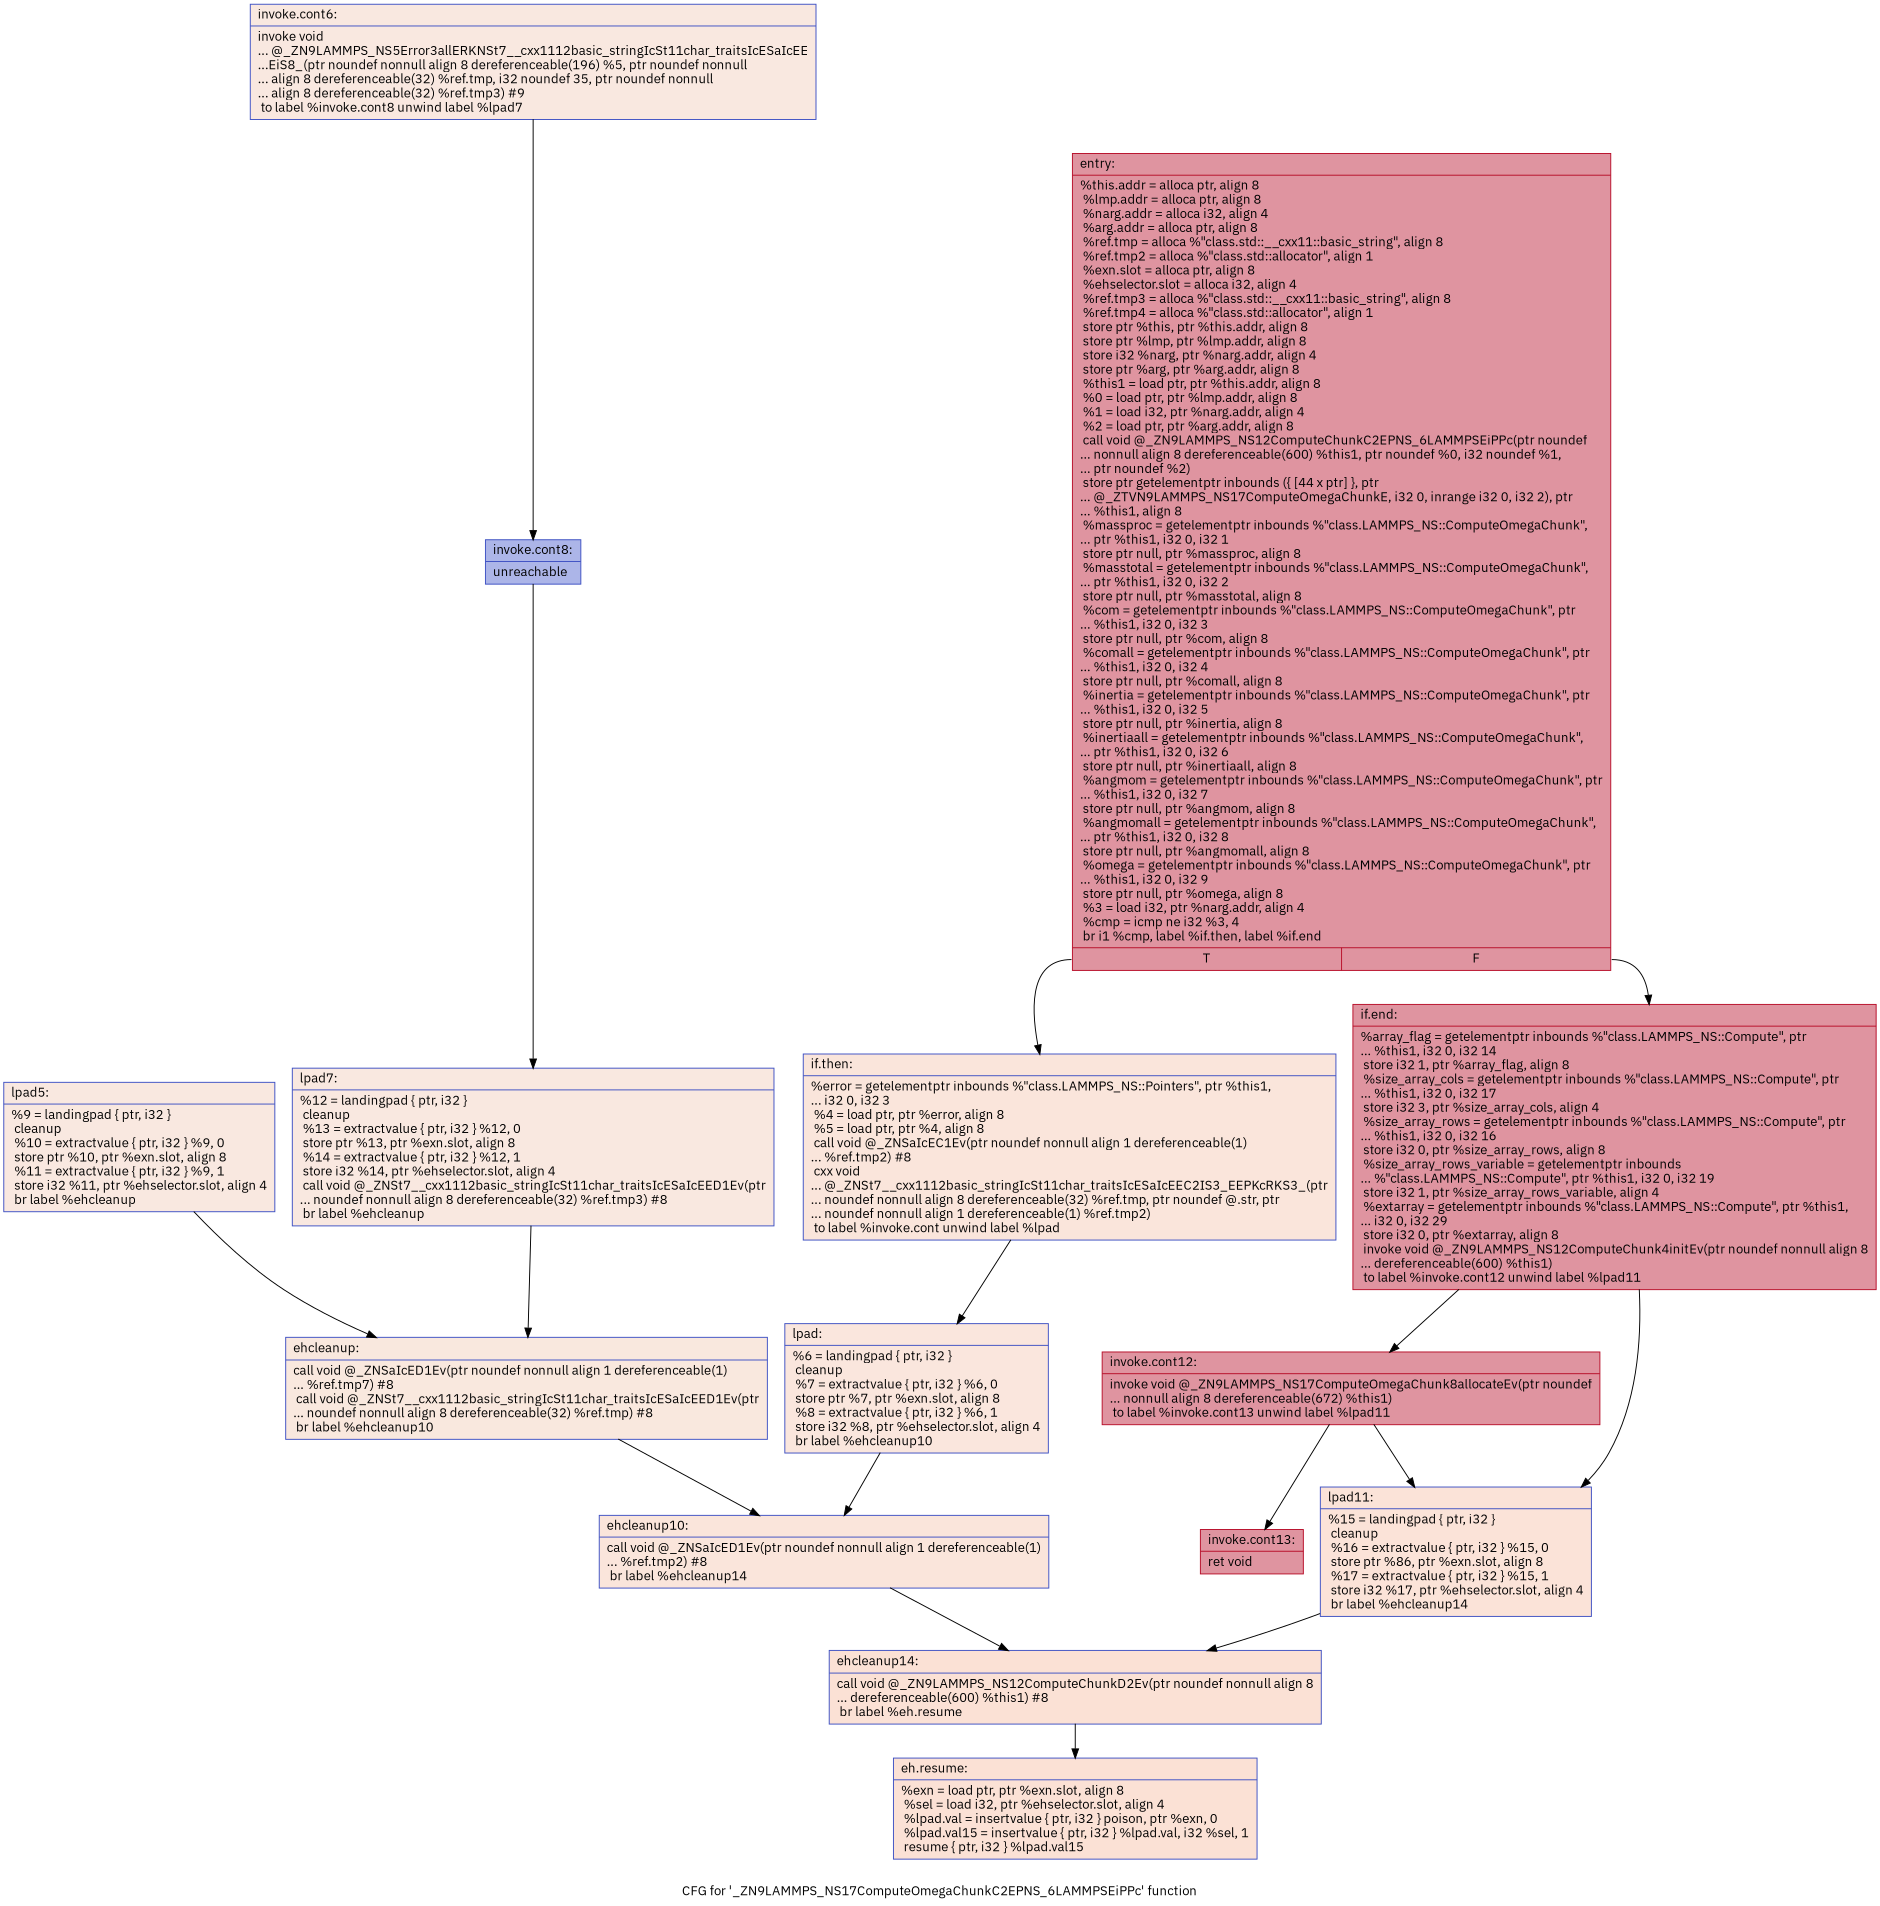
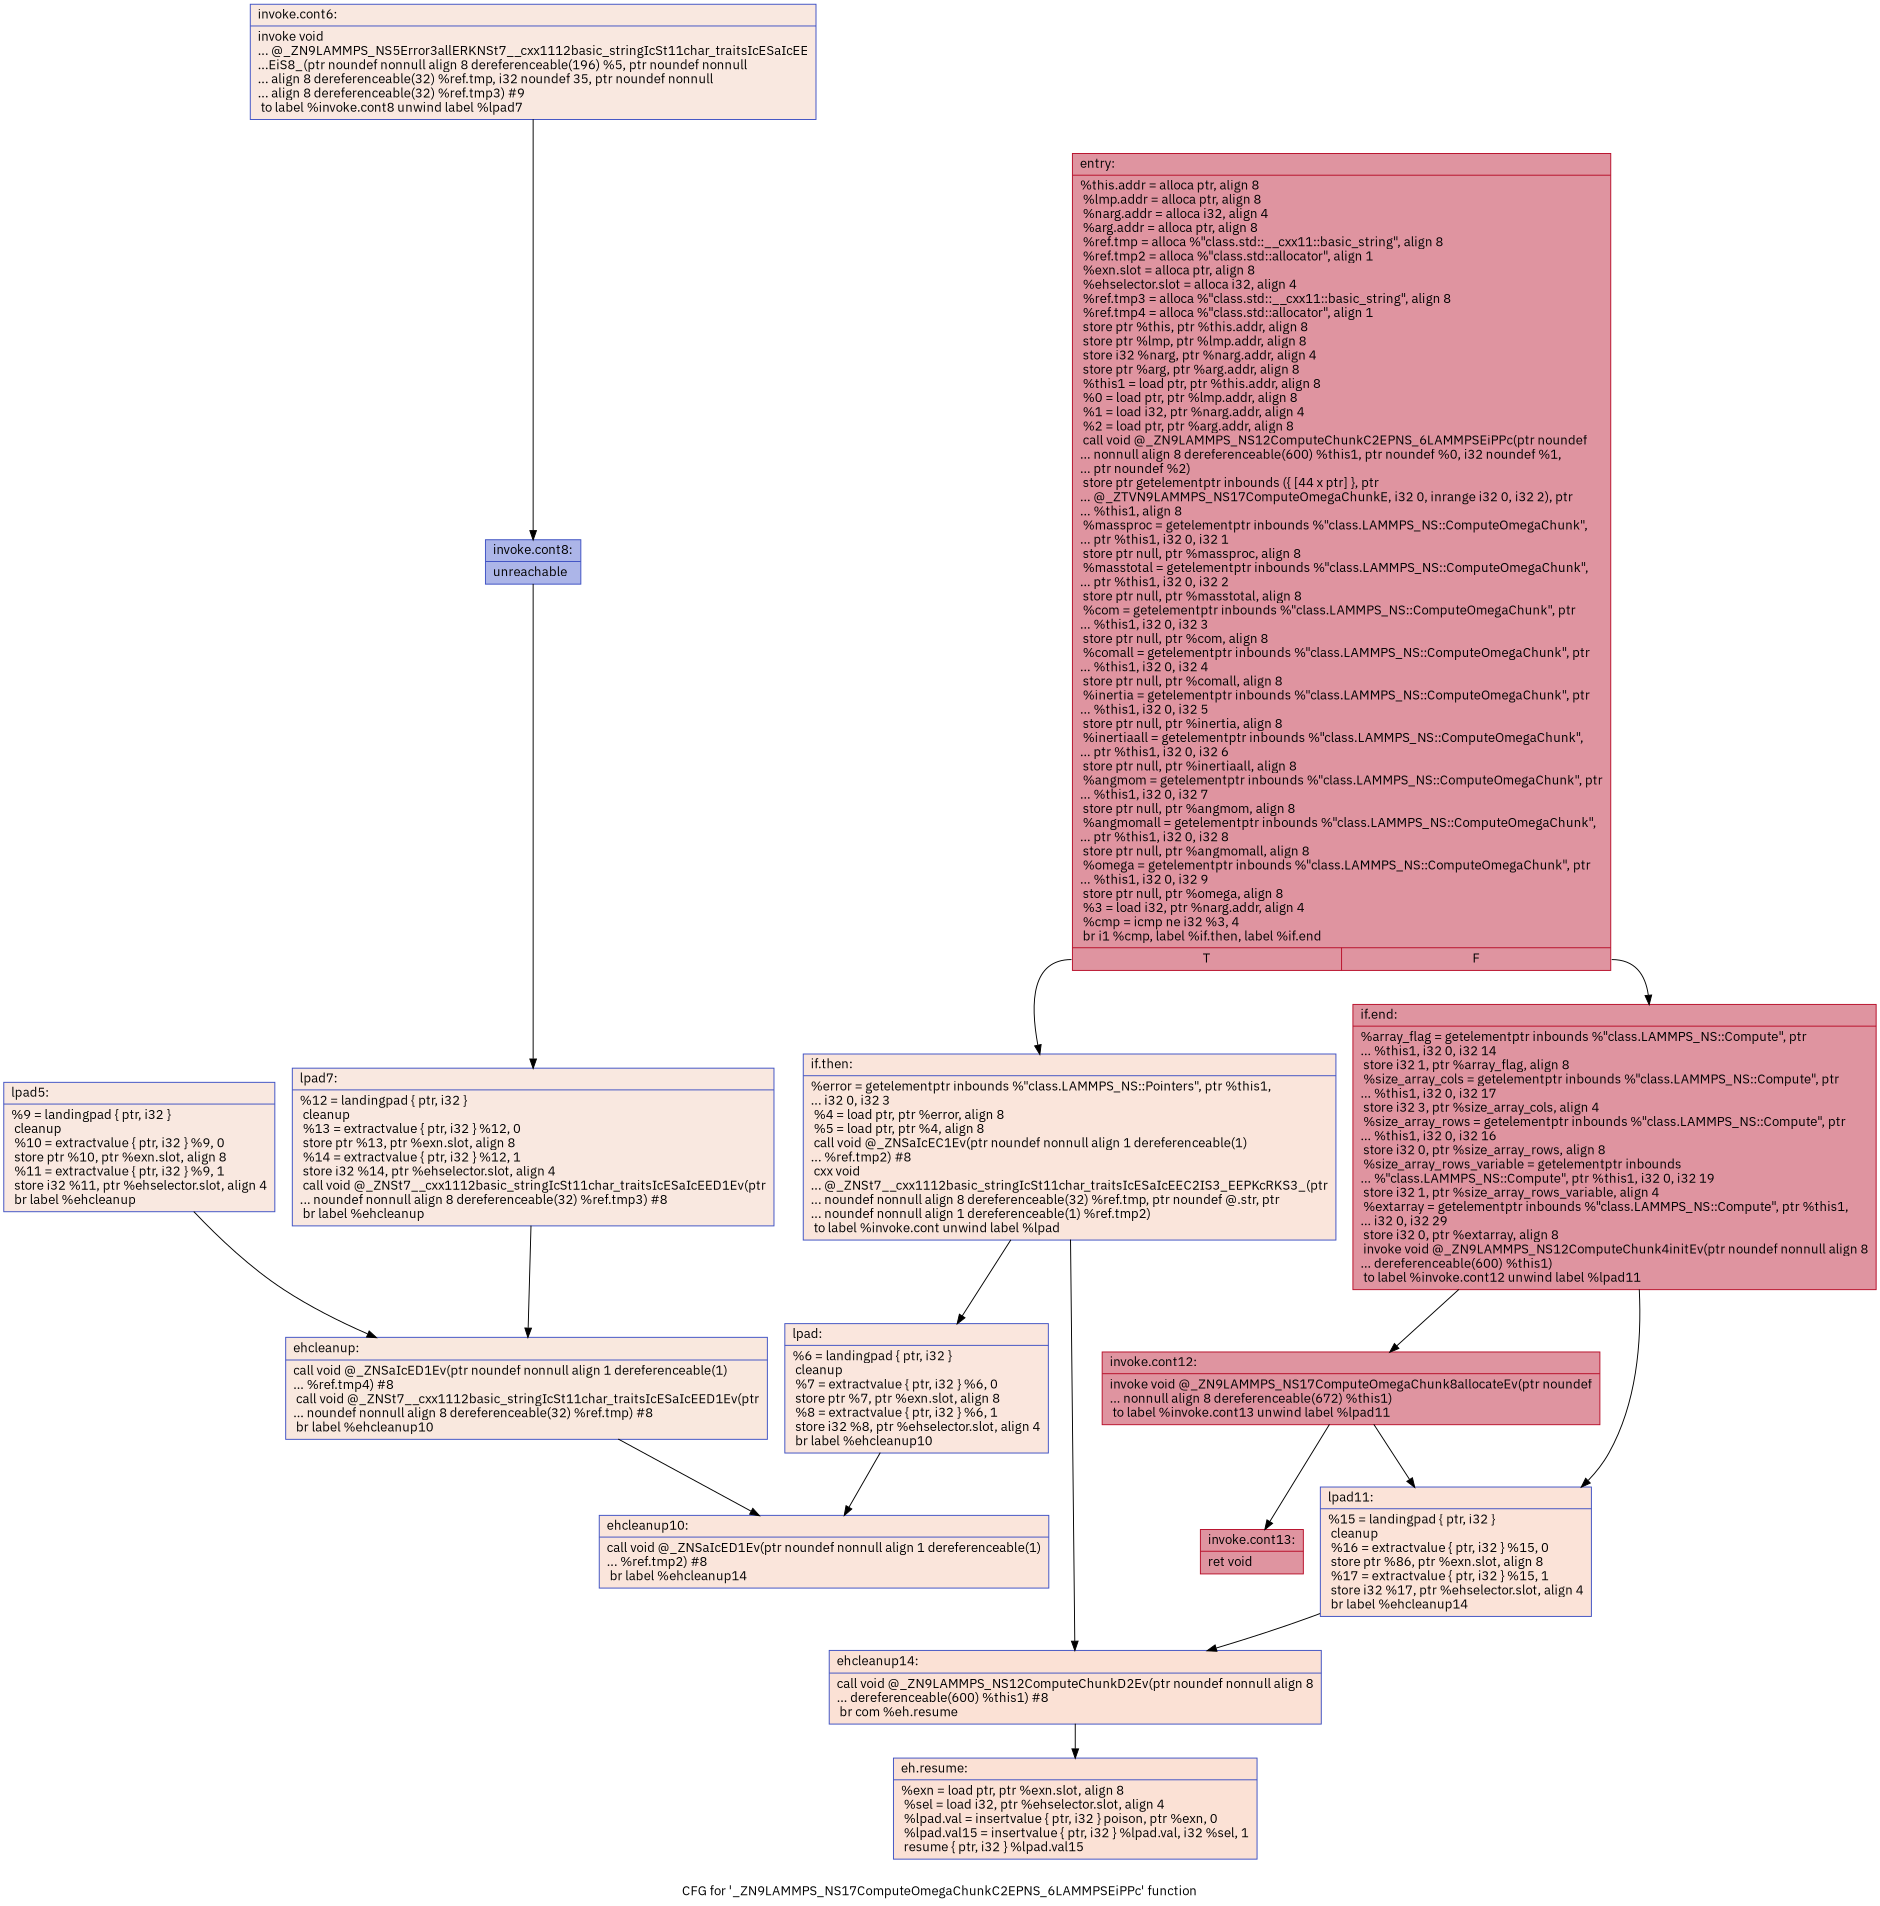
(344, 1385) -> (344, 1385)
(945, 1617) -> (1073, 1440)
(900, 1712) -> (898, 1712)
